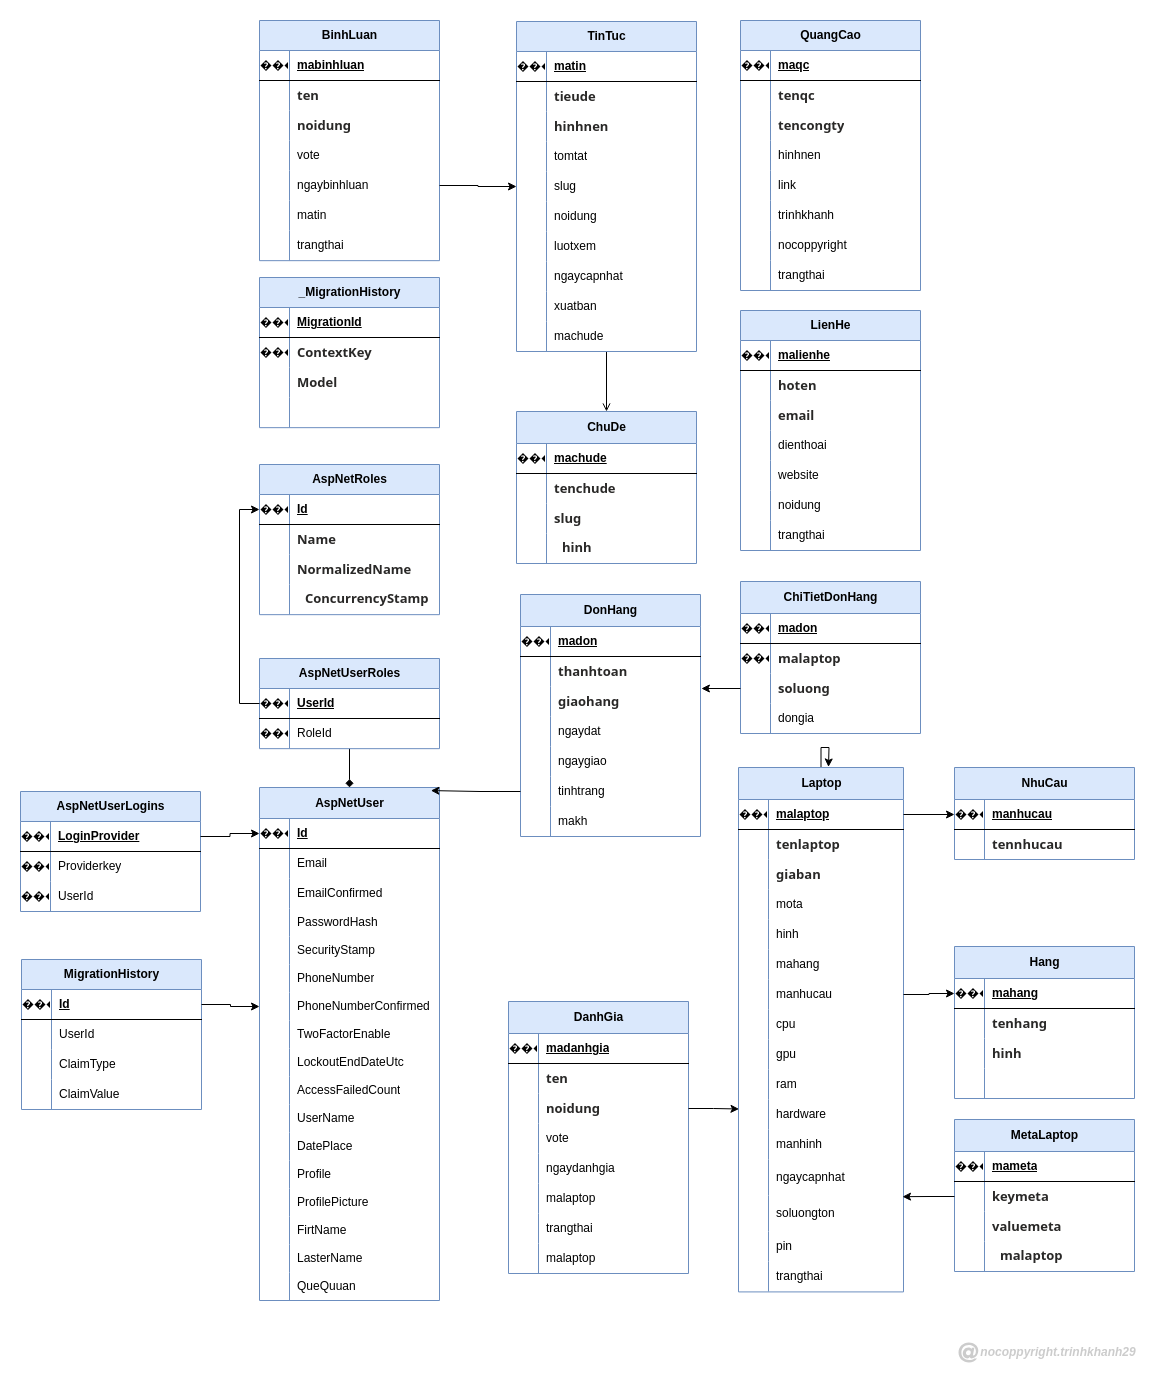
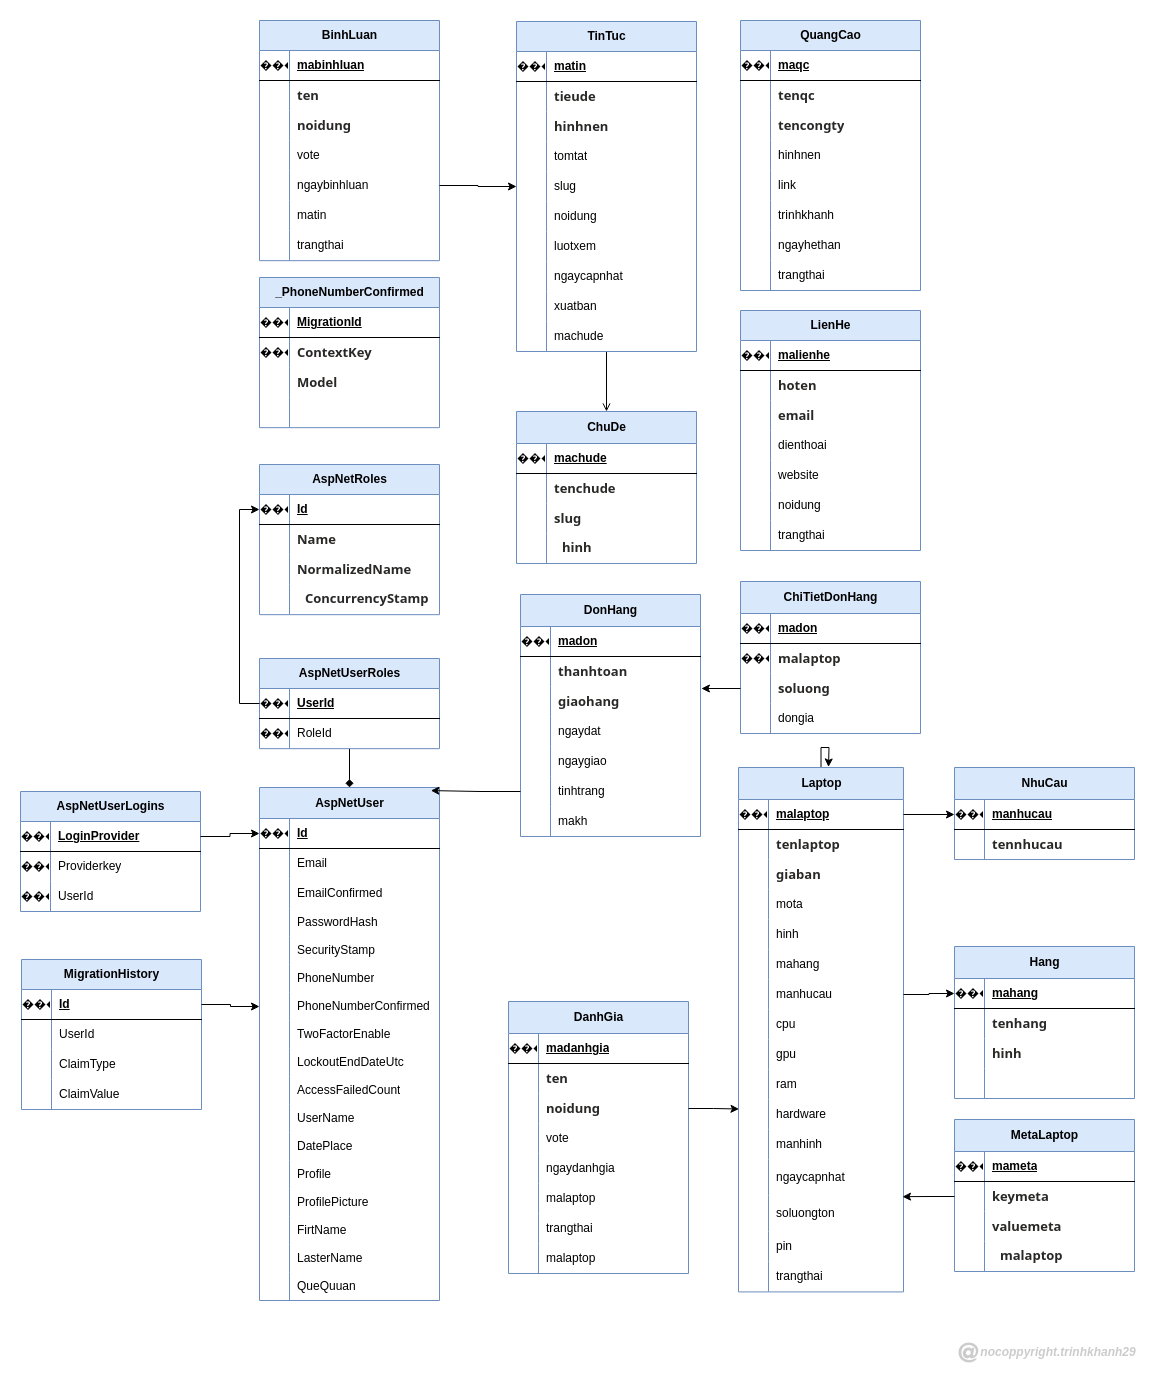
(817, 246) -> (812, 246)
(350, 293) -> (350, 293)
